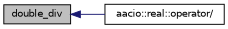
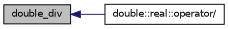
(165, 14) -> (165, 14)
